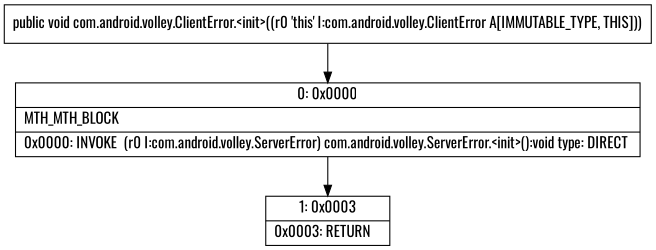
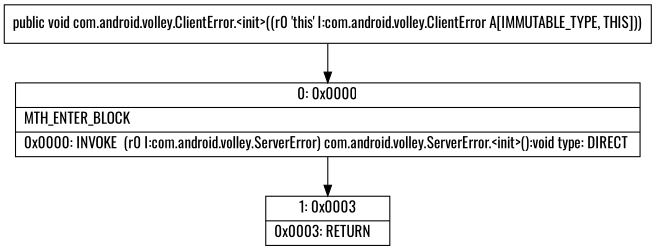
(72, 119) -> (78, 119)
